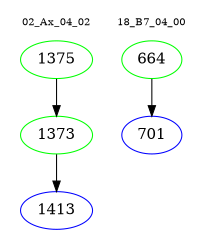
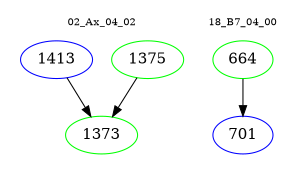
(57, 168) -> (76, 93)
